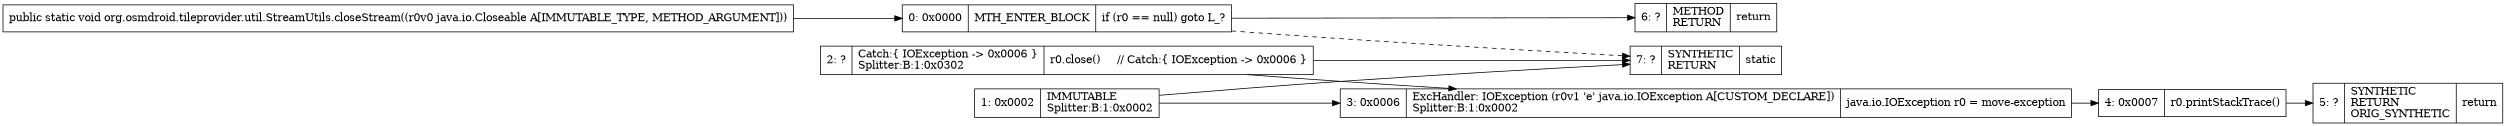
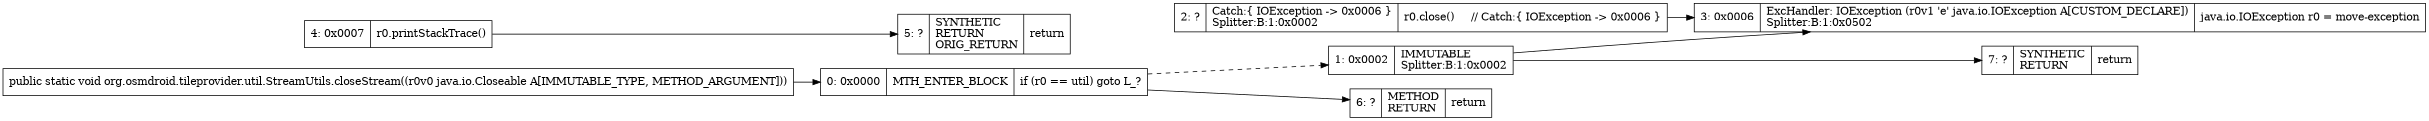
(1164, 18) -> (1081, 82)
(1427, 44) -> (1234, 70)
(1468, 60) -> none
(1761, 60) -> (2115, 60)
(911, 66) -> (1265, 23)
(2081, 103) -> none
(1466, 108) -> (1820, 23)
(2400, 114) -> (976, 45)
